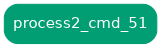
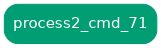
(81, 24) -> (81, 24)
